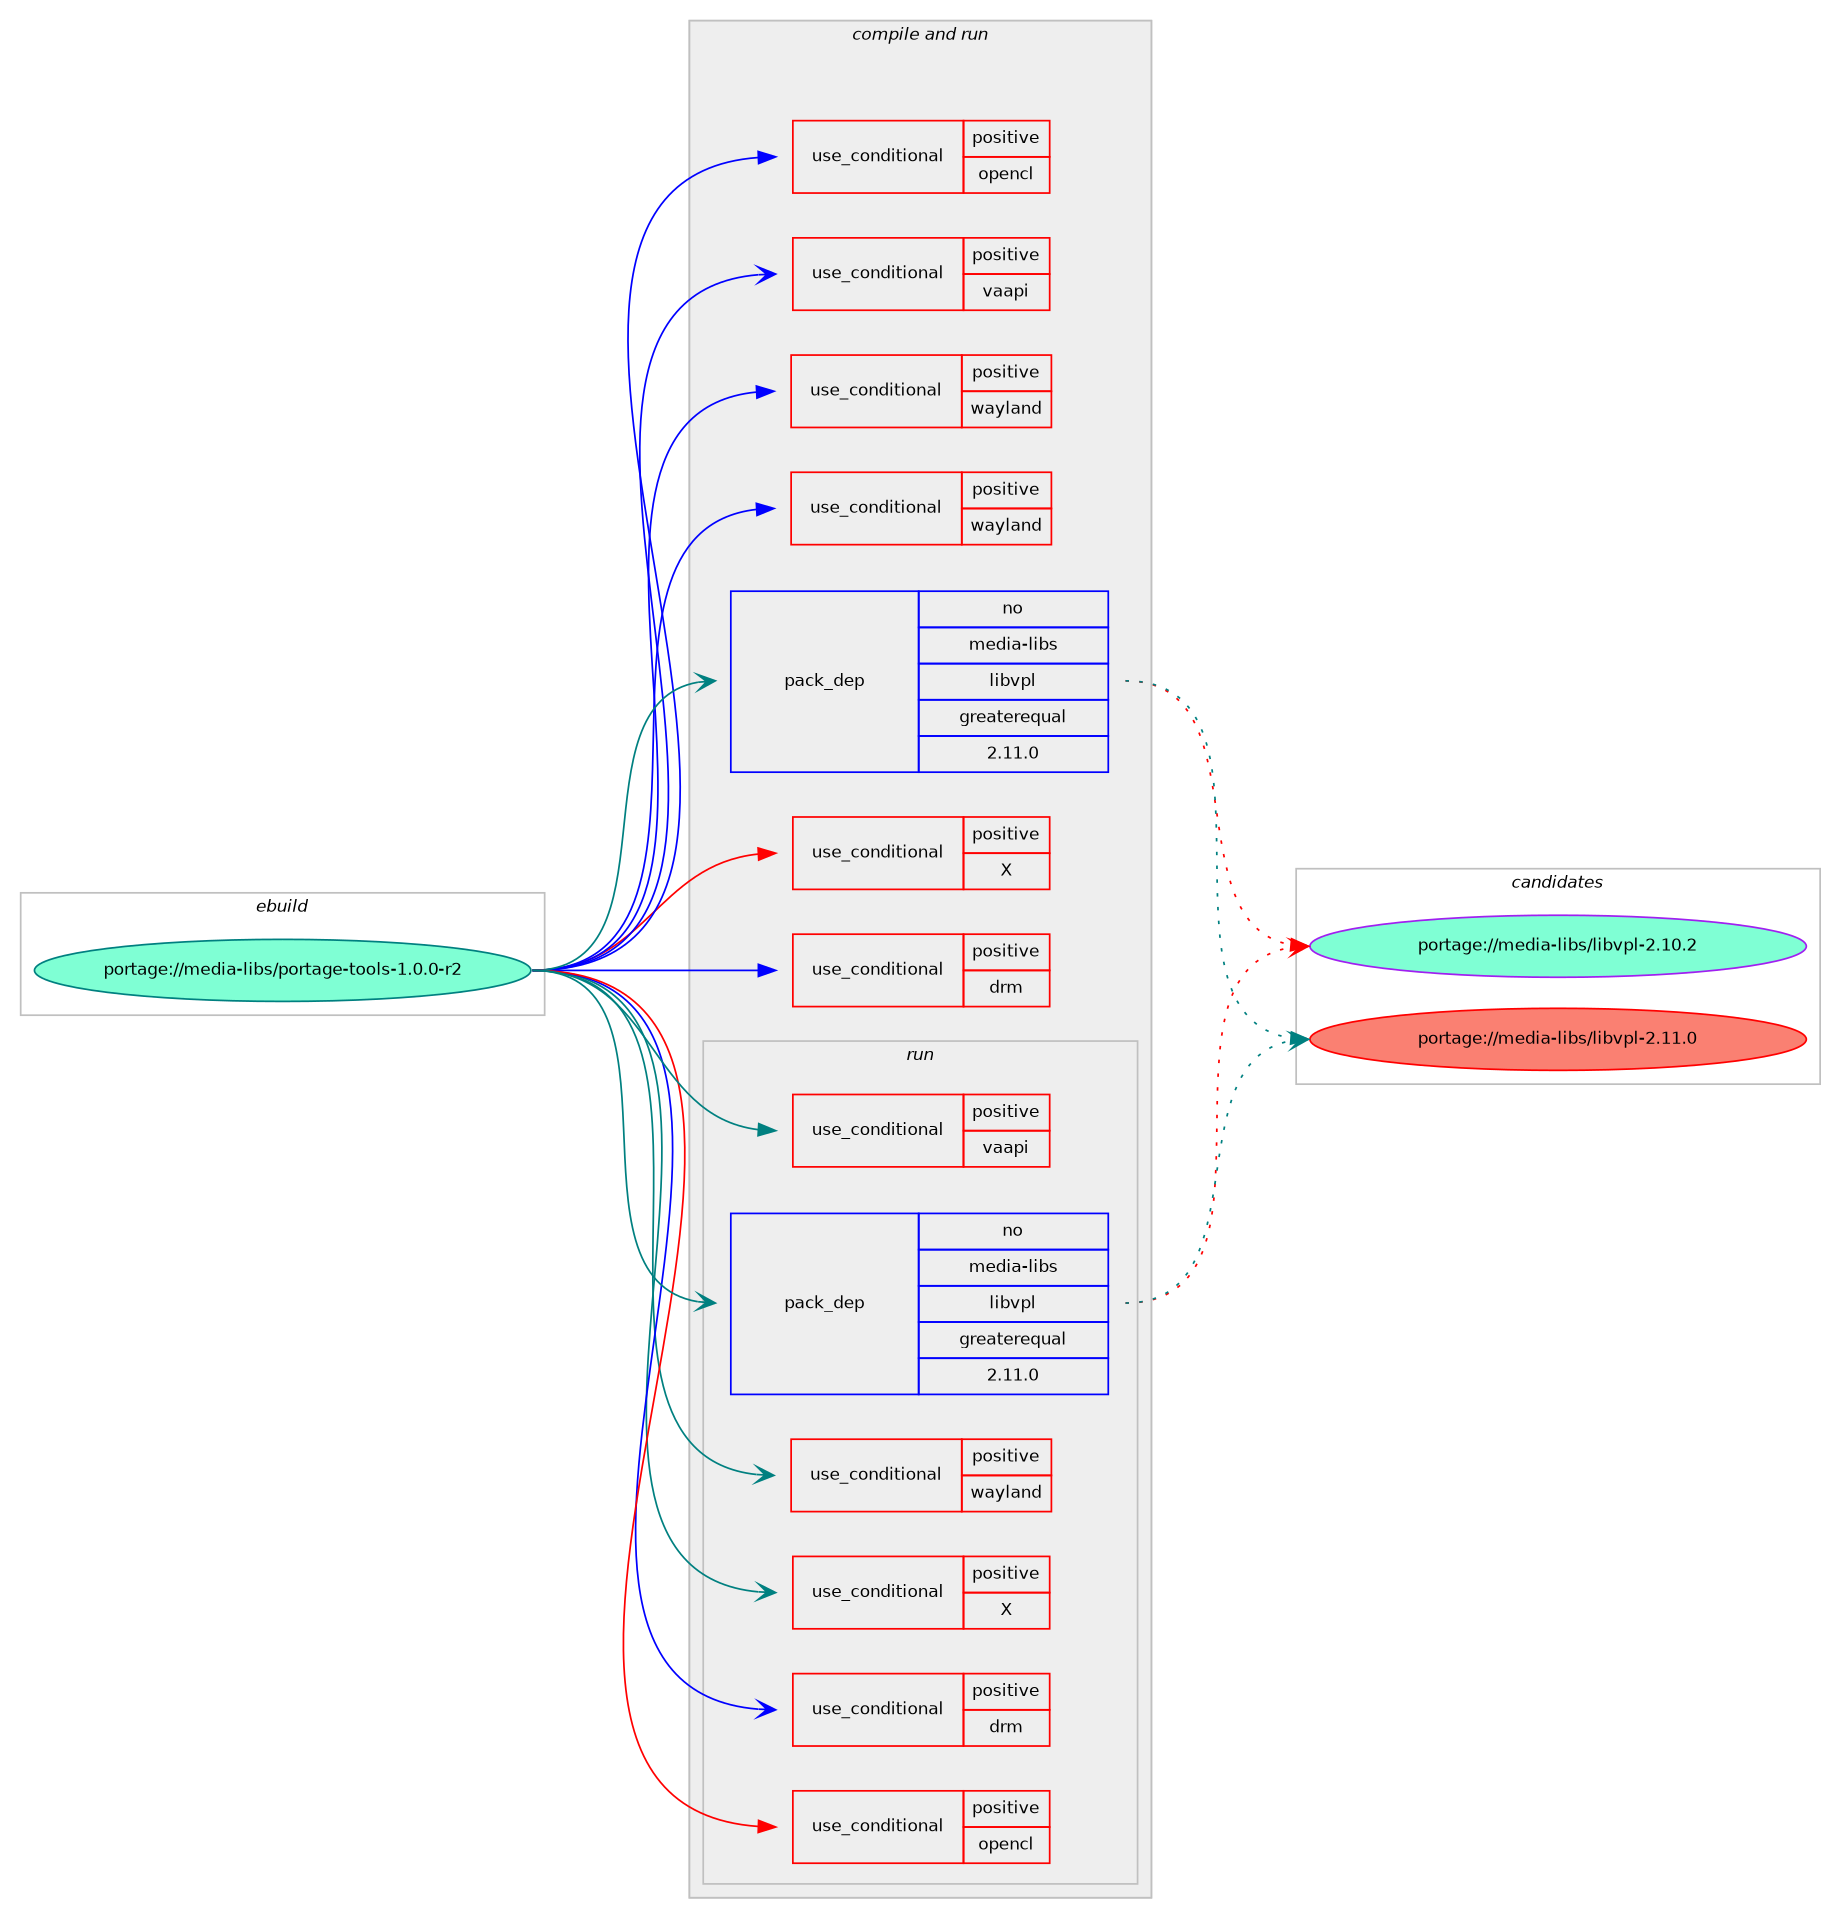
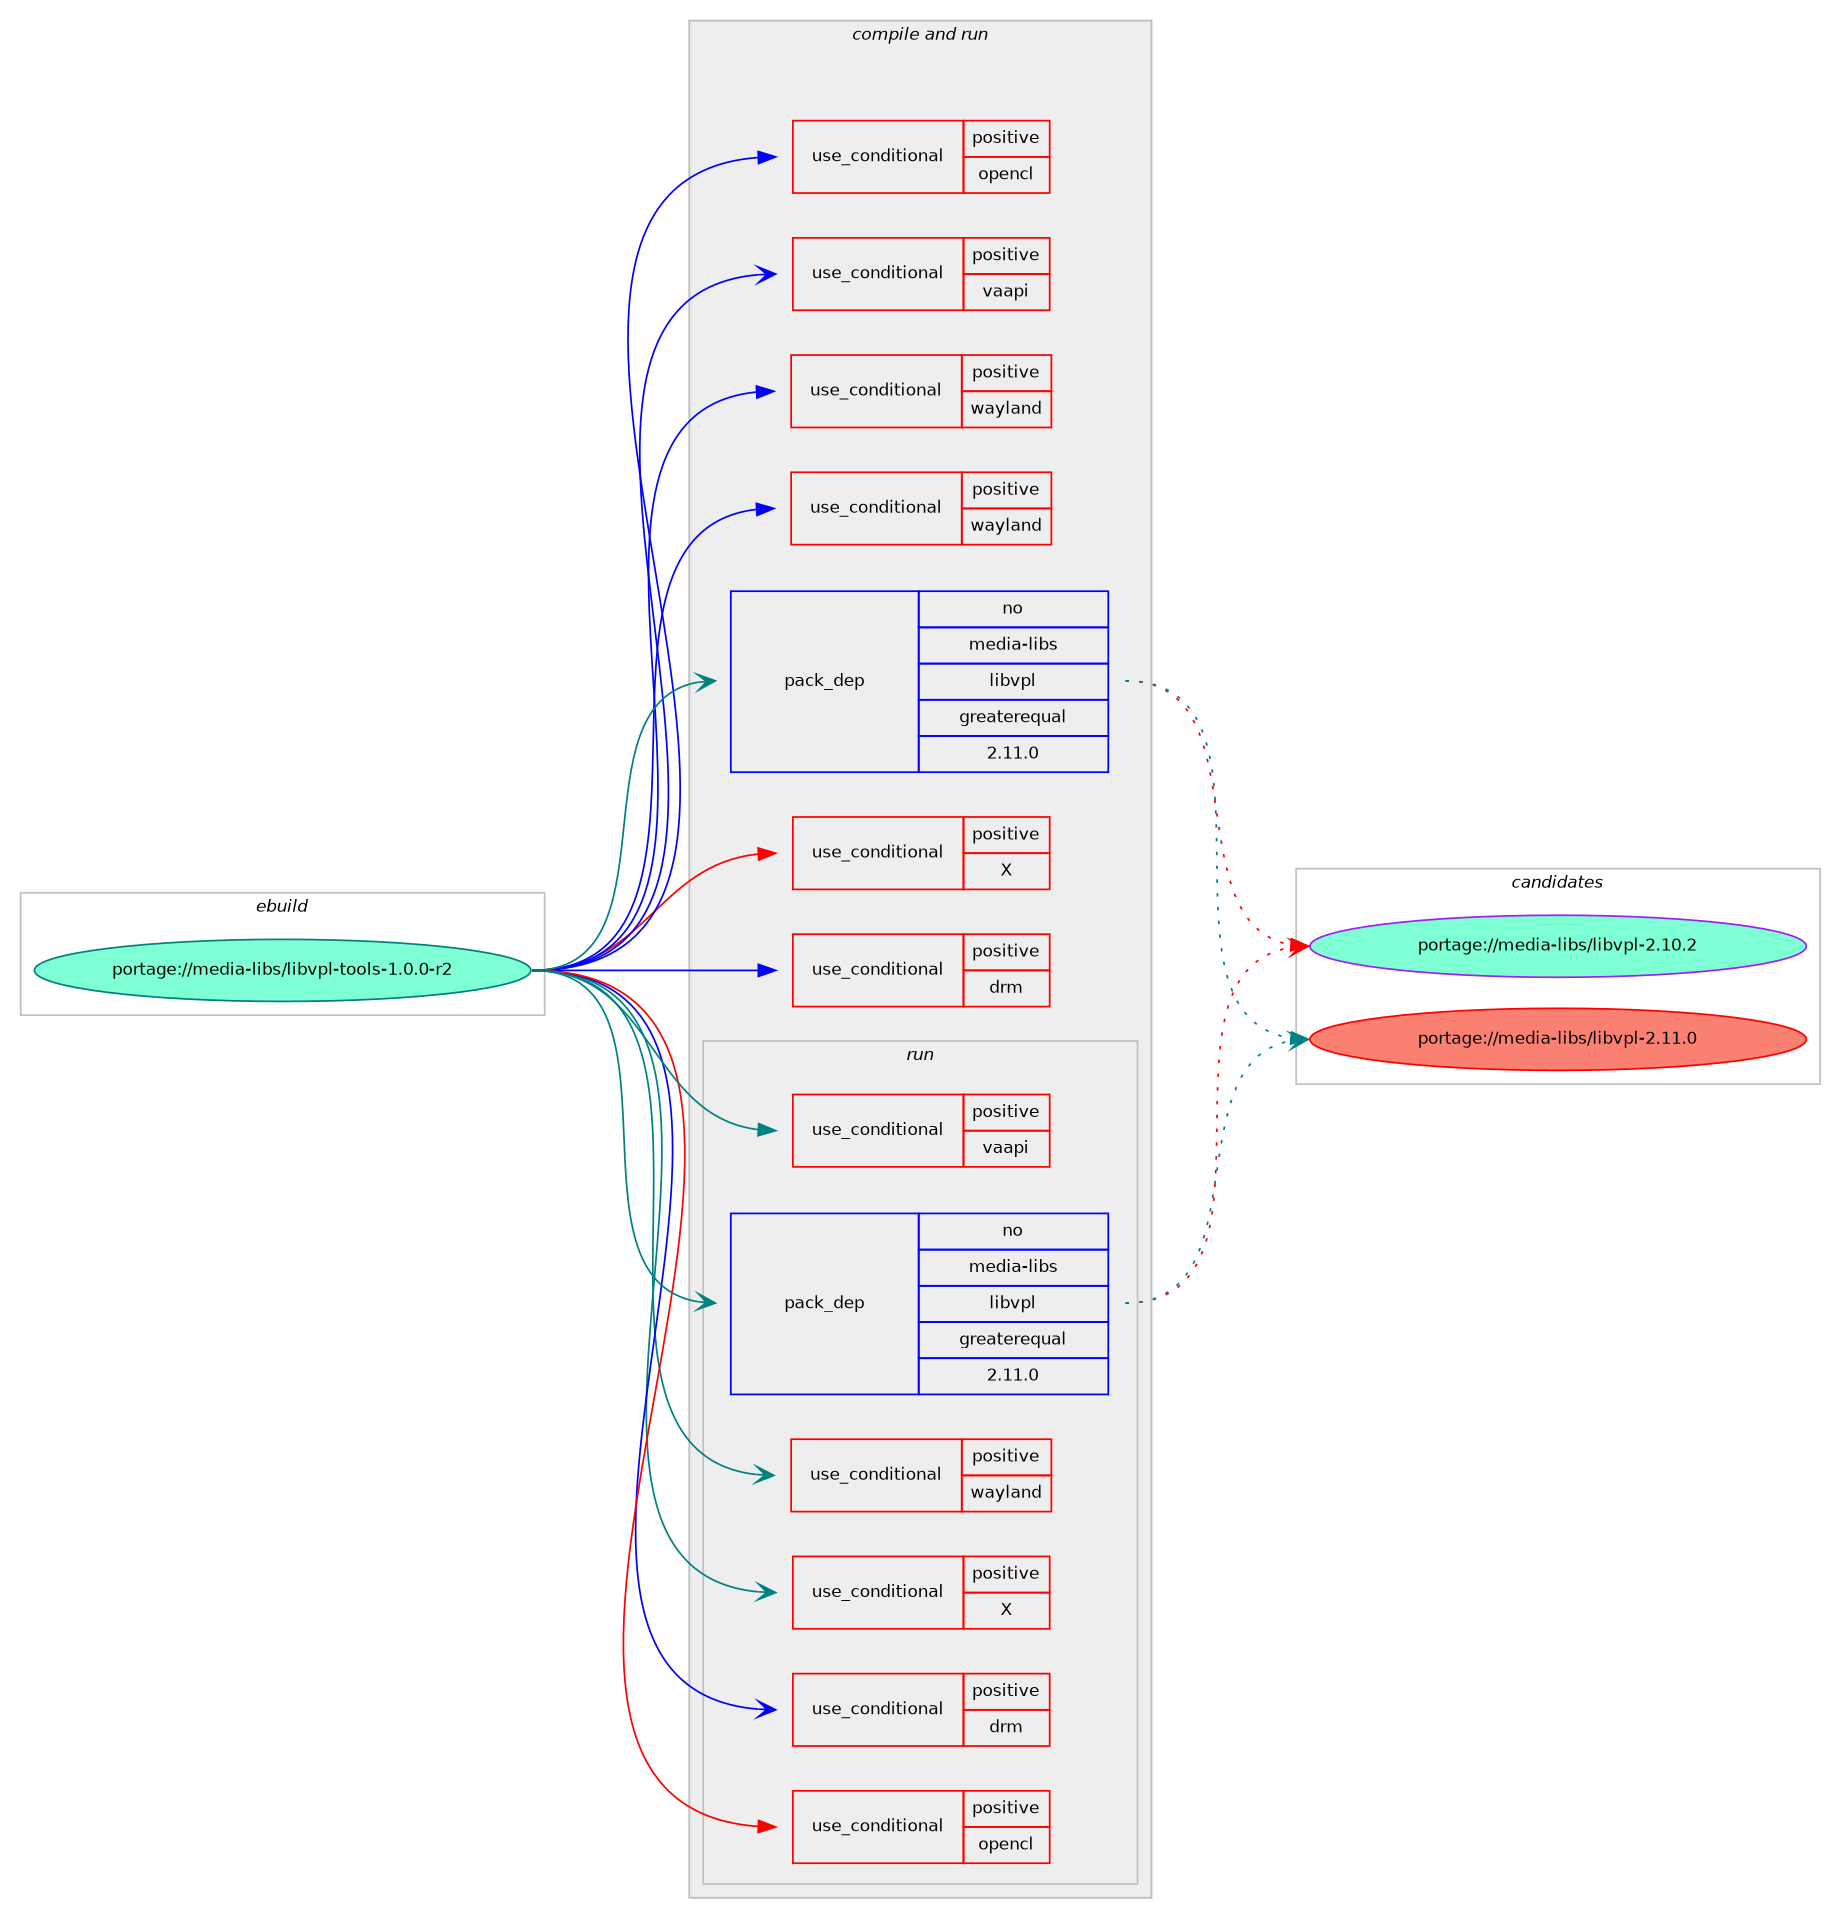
(283, 970) -> (283, 970)
